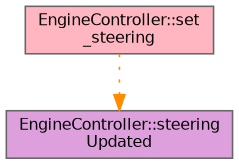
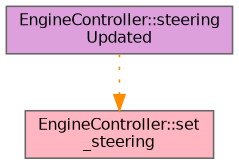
(119, 74) -> (119, 74)
